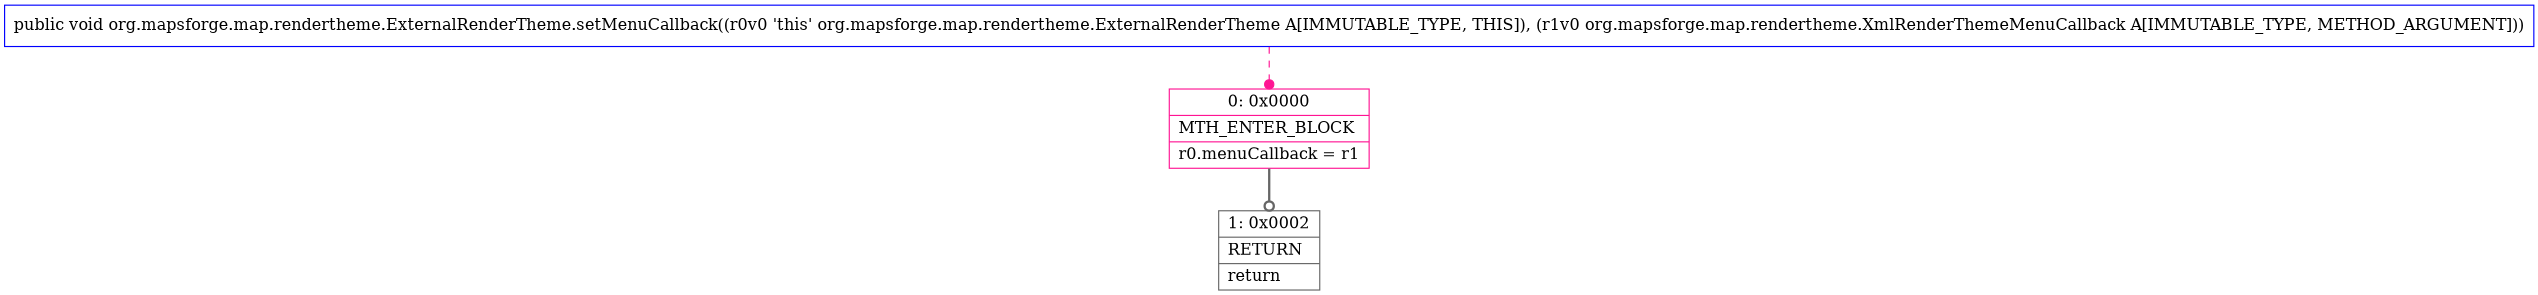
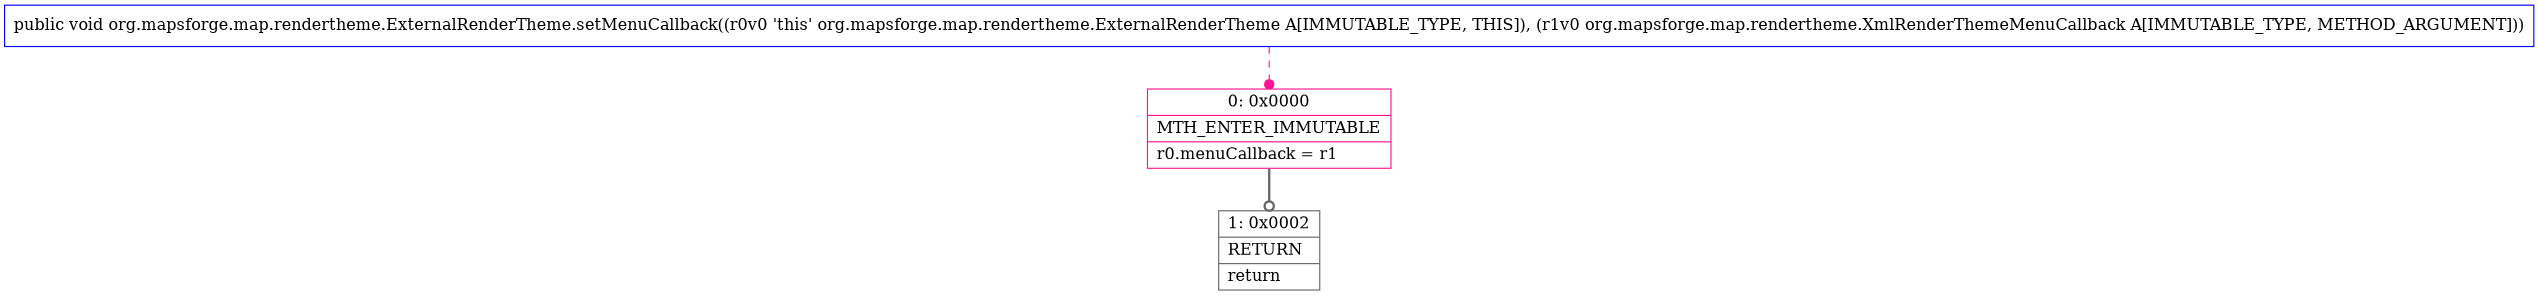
(1267, 128) -> (1269, 128)
